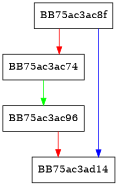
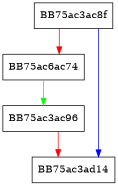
(44, 67) -> (44, 67)
